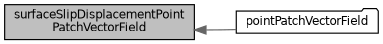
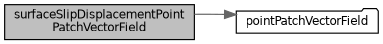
(221, 30) -> (209, 14)
